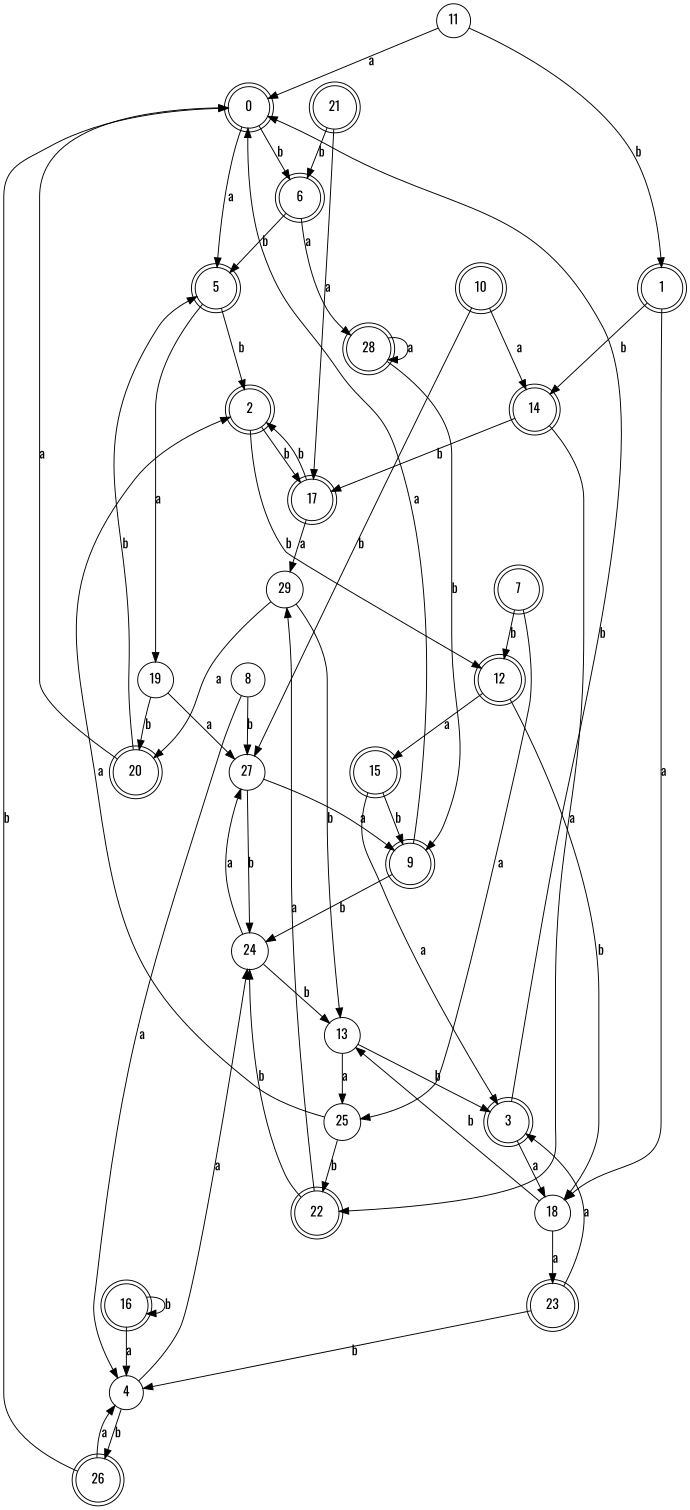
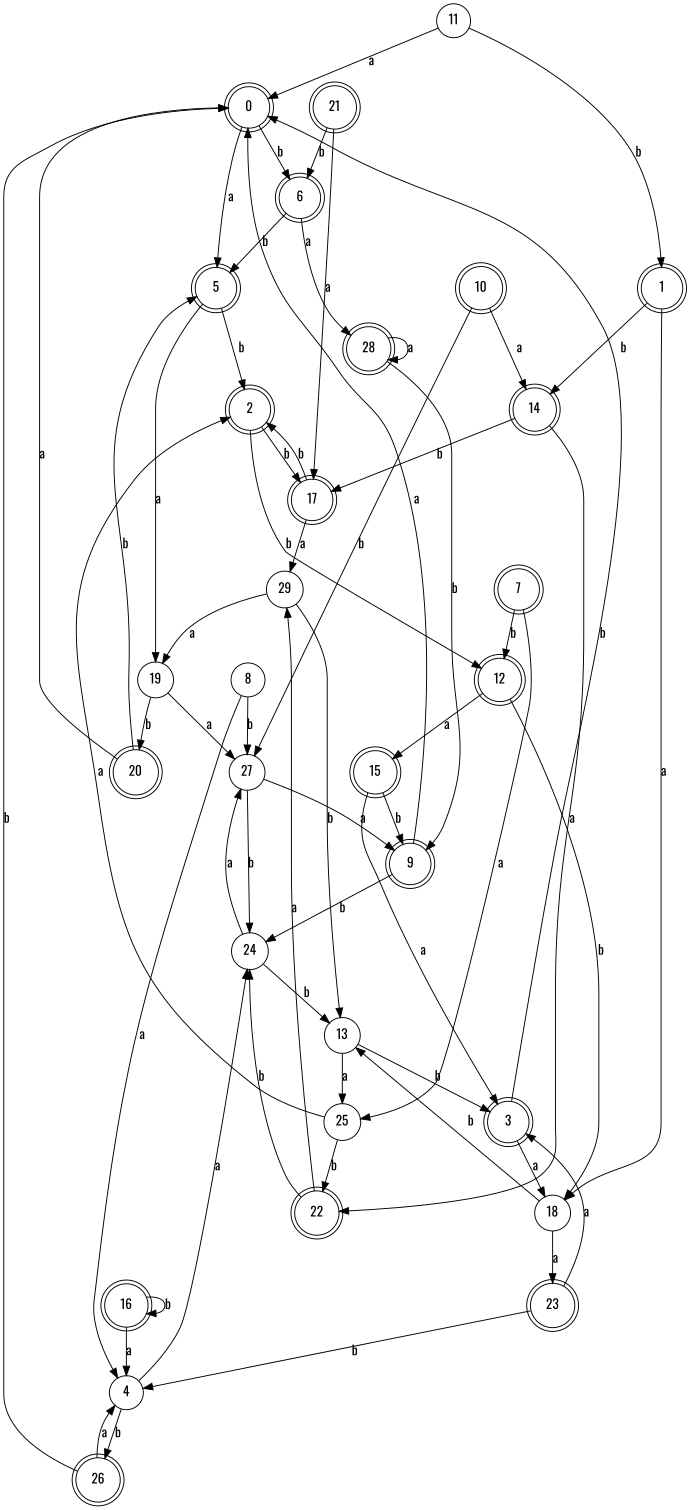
(208, 671) -> (210, 614)
